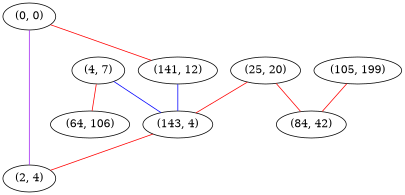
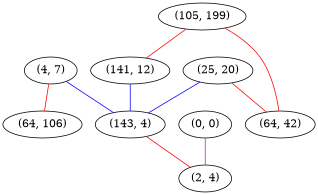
(101, 43) -> (166, 44)
(222, 98) -> (174, 98)
(311, 124) -> (280, 124)
